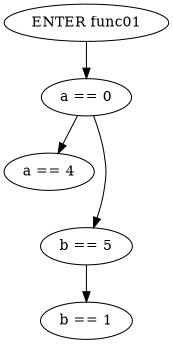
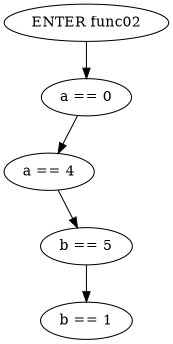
(86, 23) -> (86, 23)
(106, 167) -> (65, 204)
